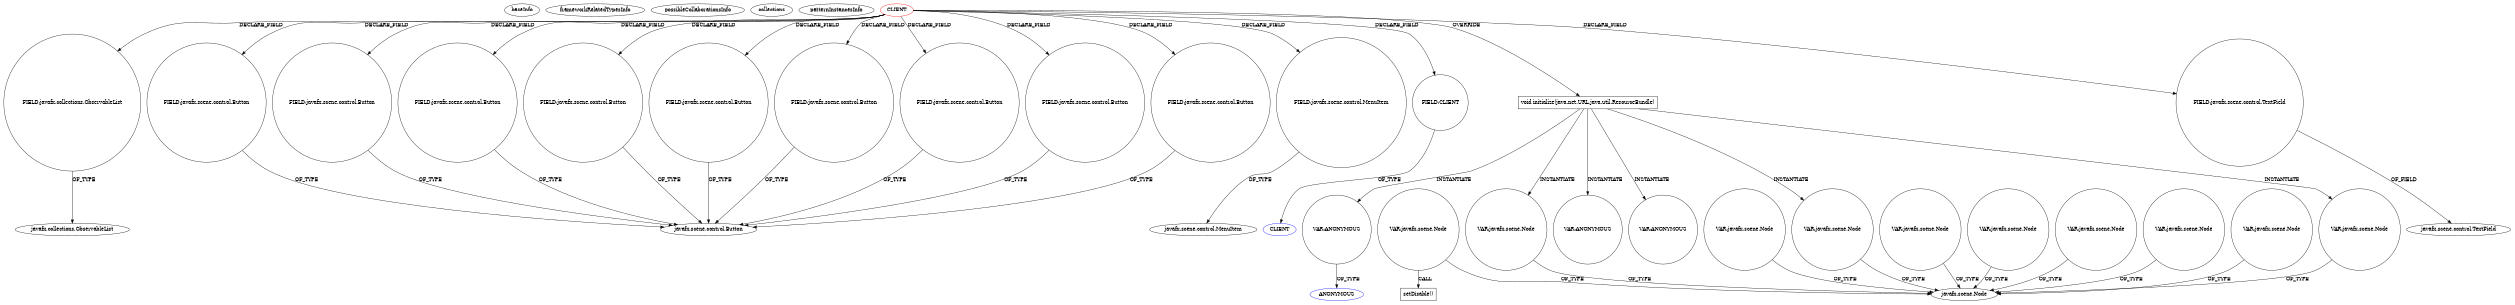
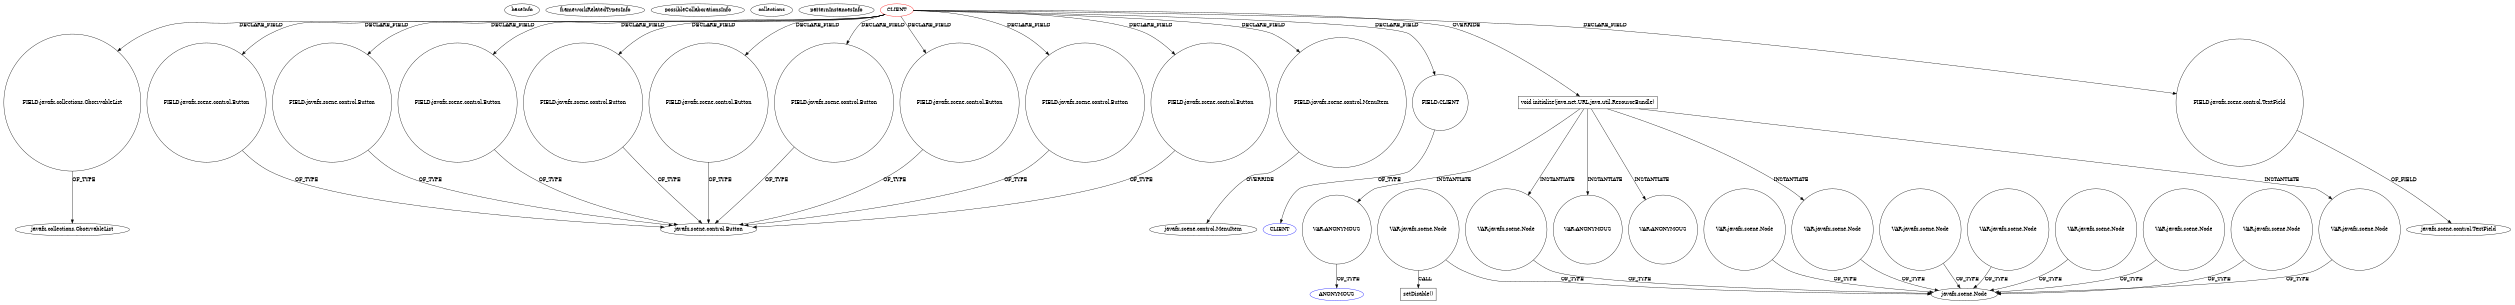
(1260, 180) -> (1260, 180)
